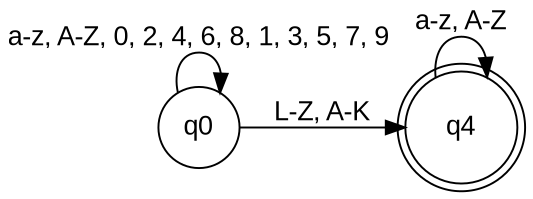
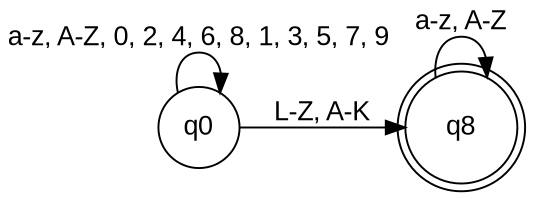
(461, 128) -> (461, 128)
